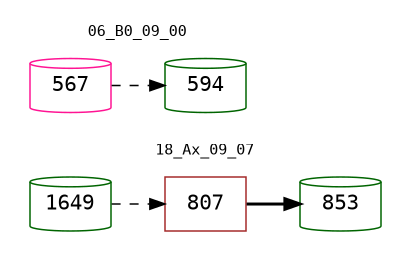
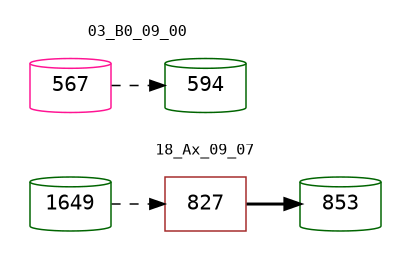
(138, 32) -> (138, 32)
(206, 204) -> (206, 204)
